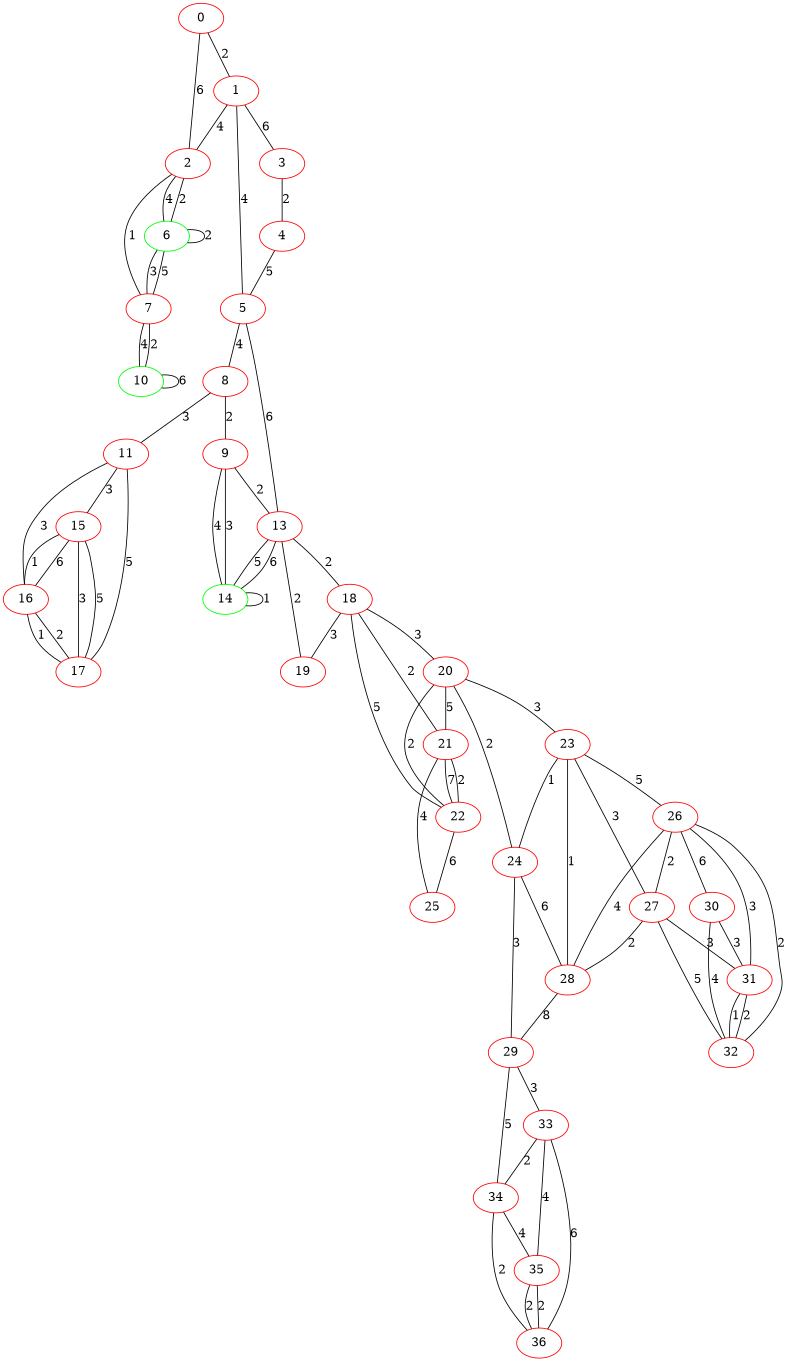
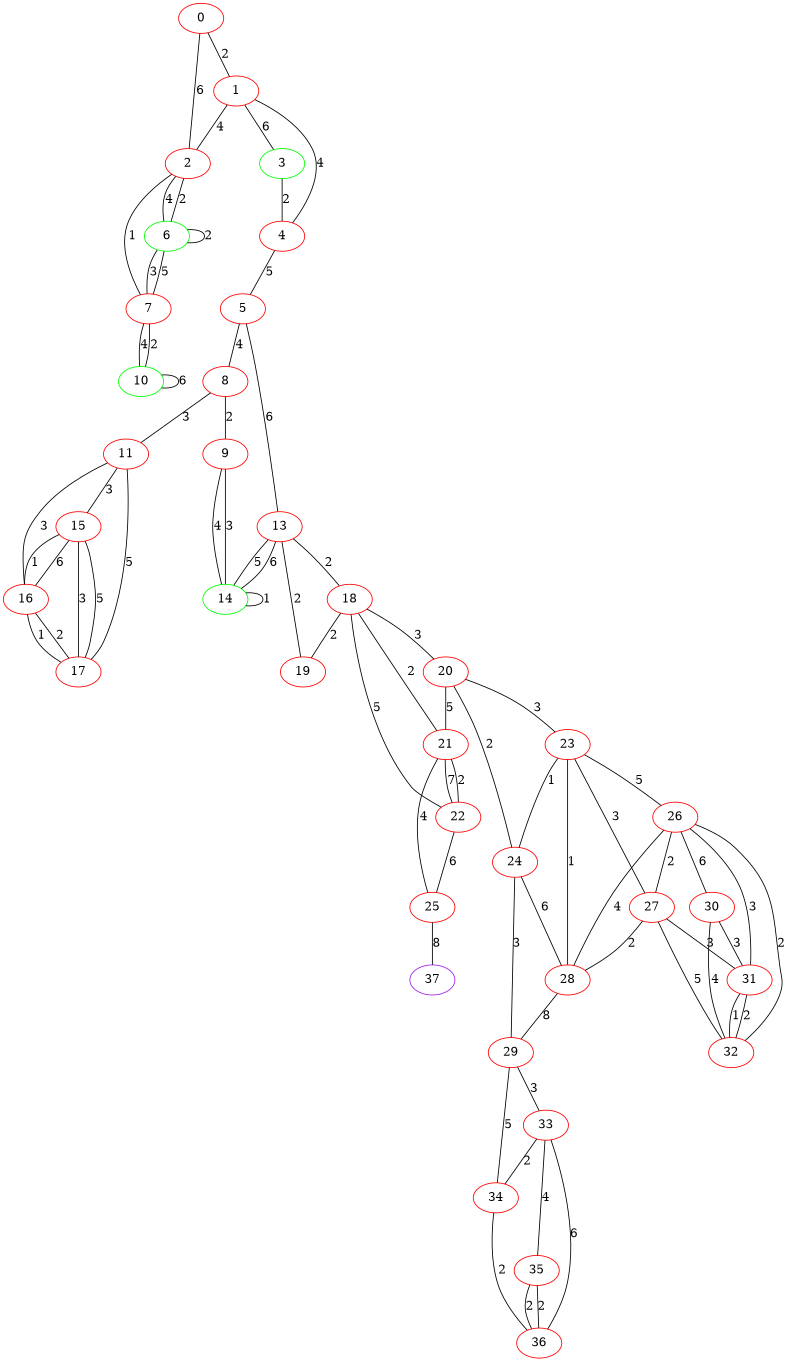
(282, 164) -> (282, 164)
(240, 200) -> (313, 151)
(252, 491) -> none
(334, 636) -> (334, 636)
(405, 748) -> none
none -> (432, 980)
(516, 1234) -> none
